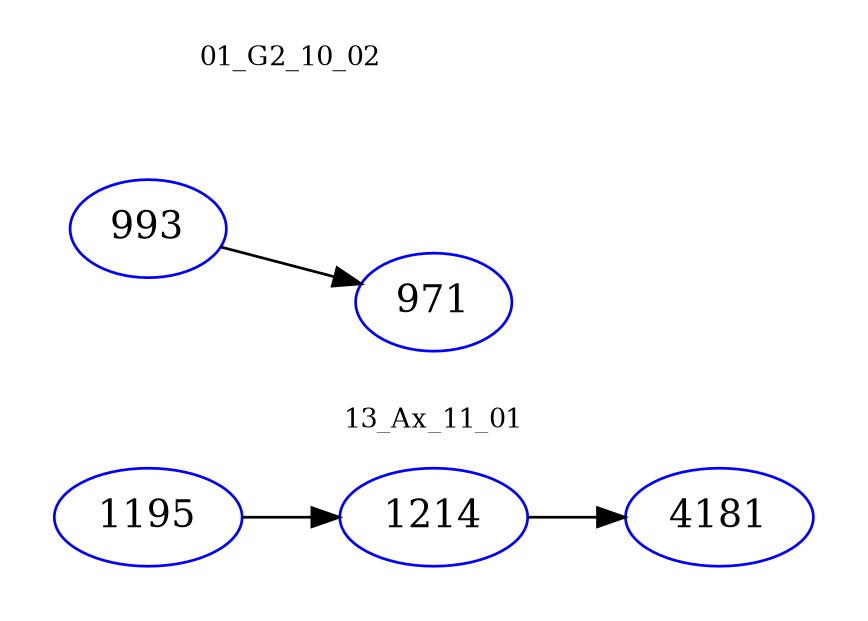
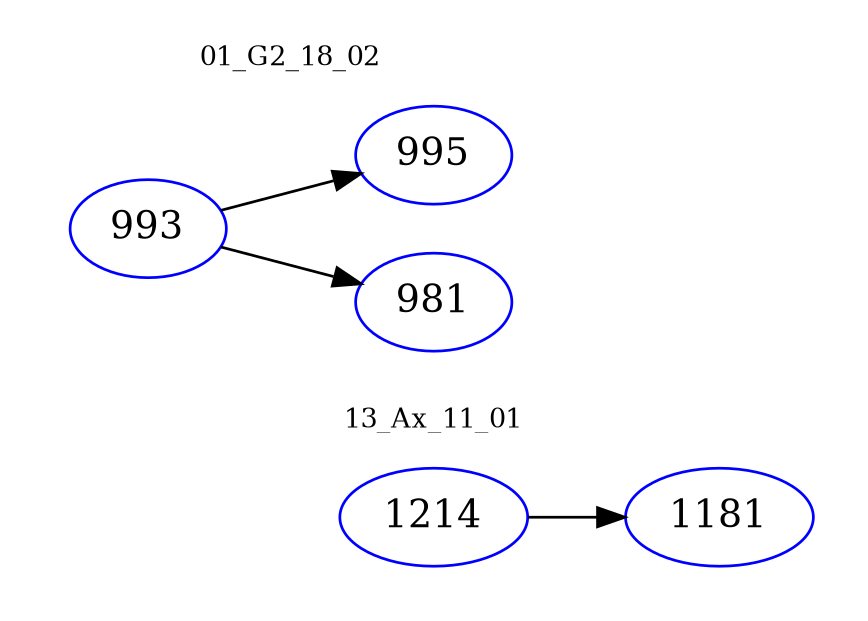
(291, 59) -> (291, 59)
none -> (434, 155)
(434, 302) -> (434, 302)
(148, 517) -> none
(719, 517) -> (719, 517)
